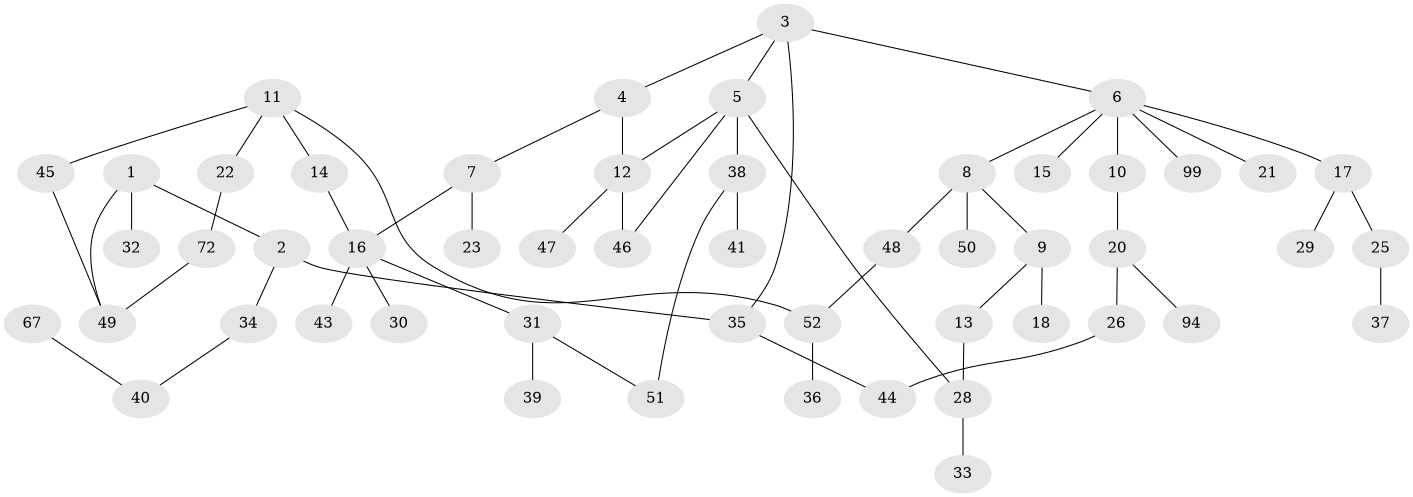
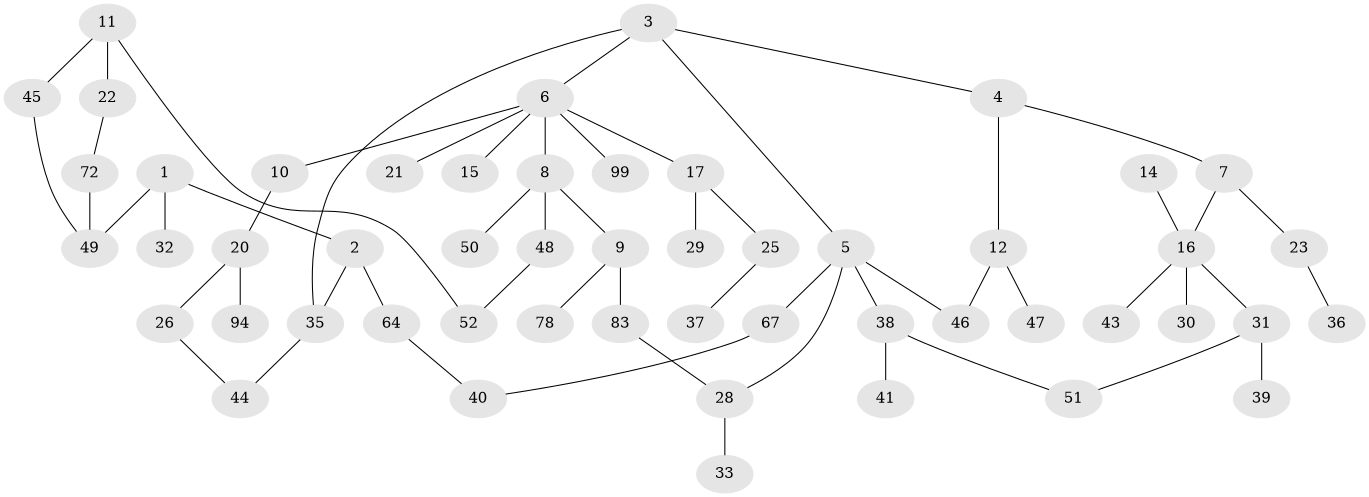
(296, 136) -> none
(680, 136) -> (809, 286)
(249, 324) -> (392, 324)
(964, 324) -> (620, 324)
(1041, 324) -> (545, 324)
(813, 354) -> (1318, 286)
